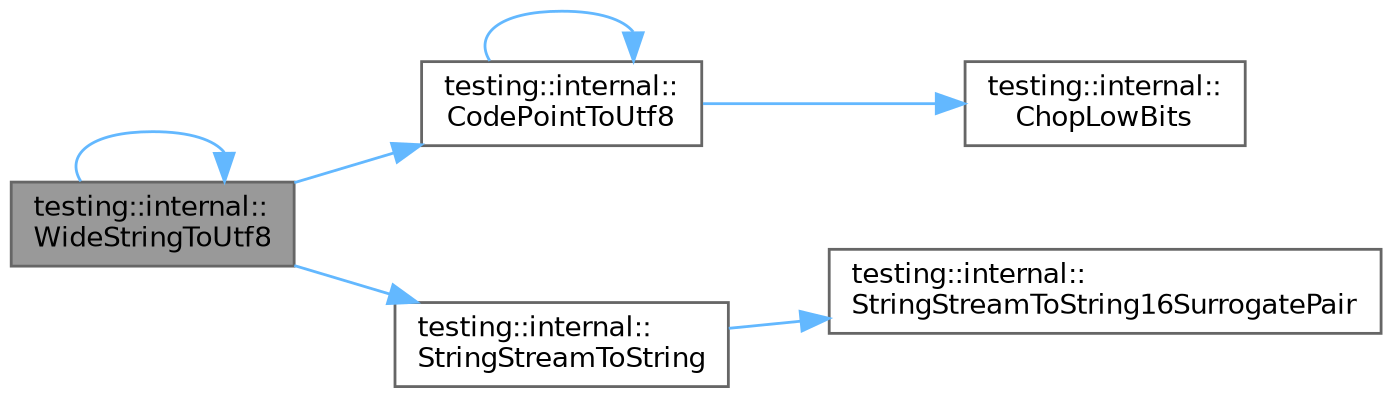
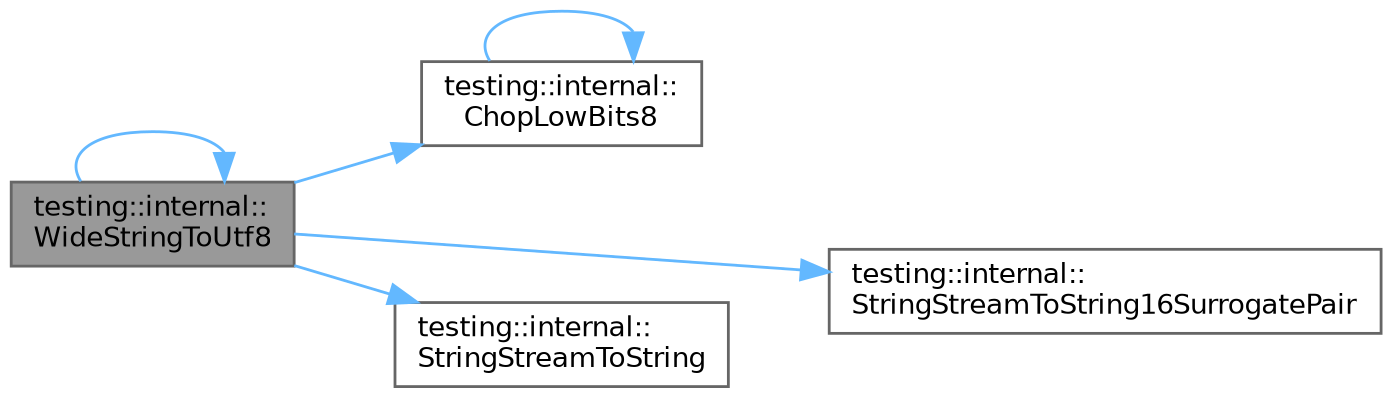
(562, 104) -> (562, 104)
(1105, 104) -> none
(765, 325) -> (548, 252)
